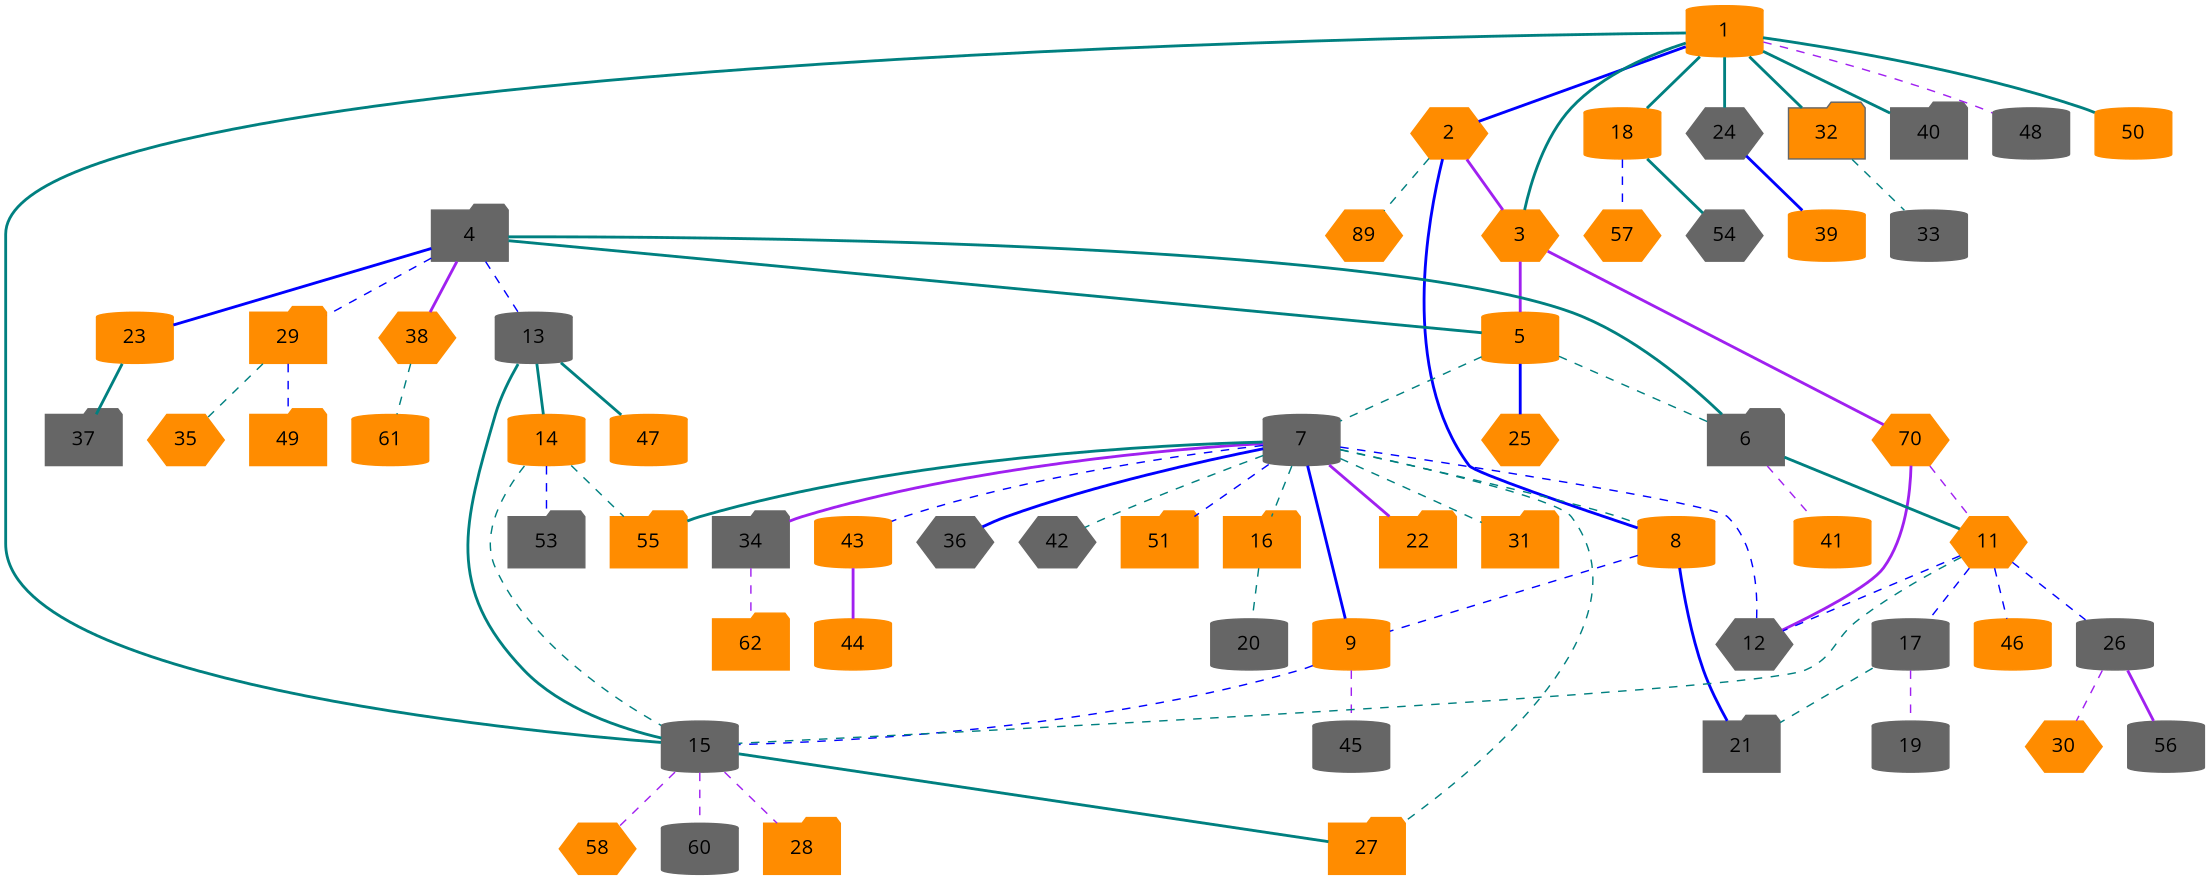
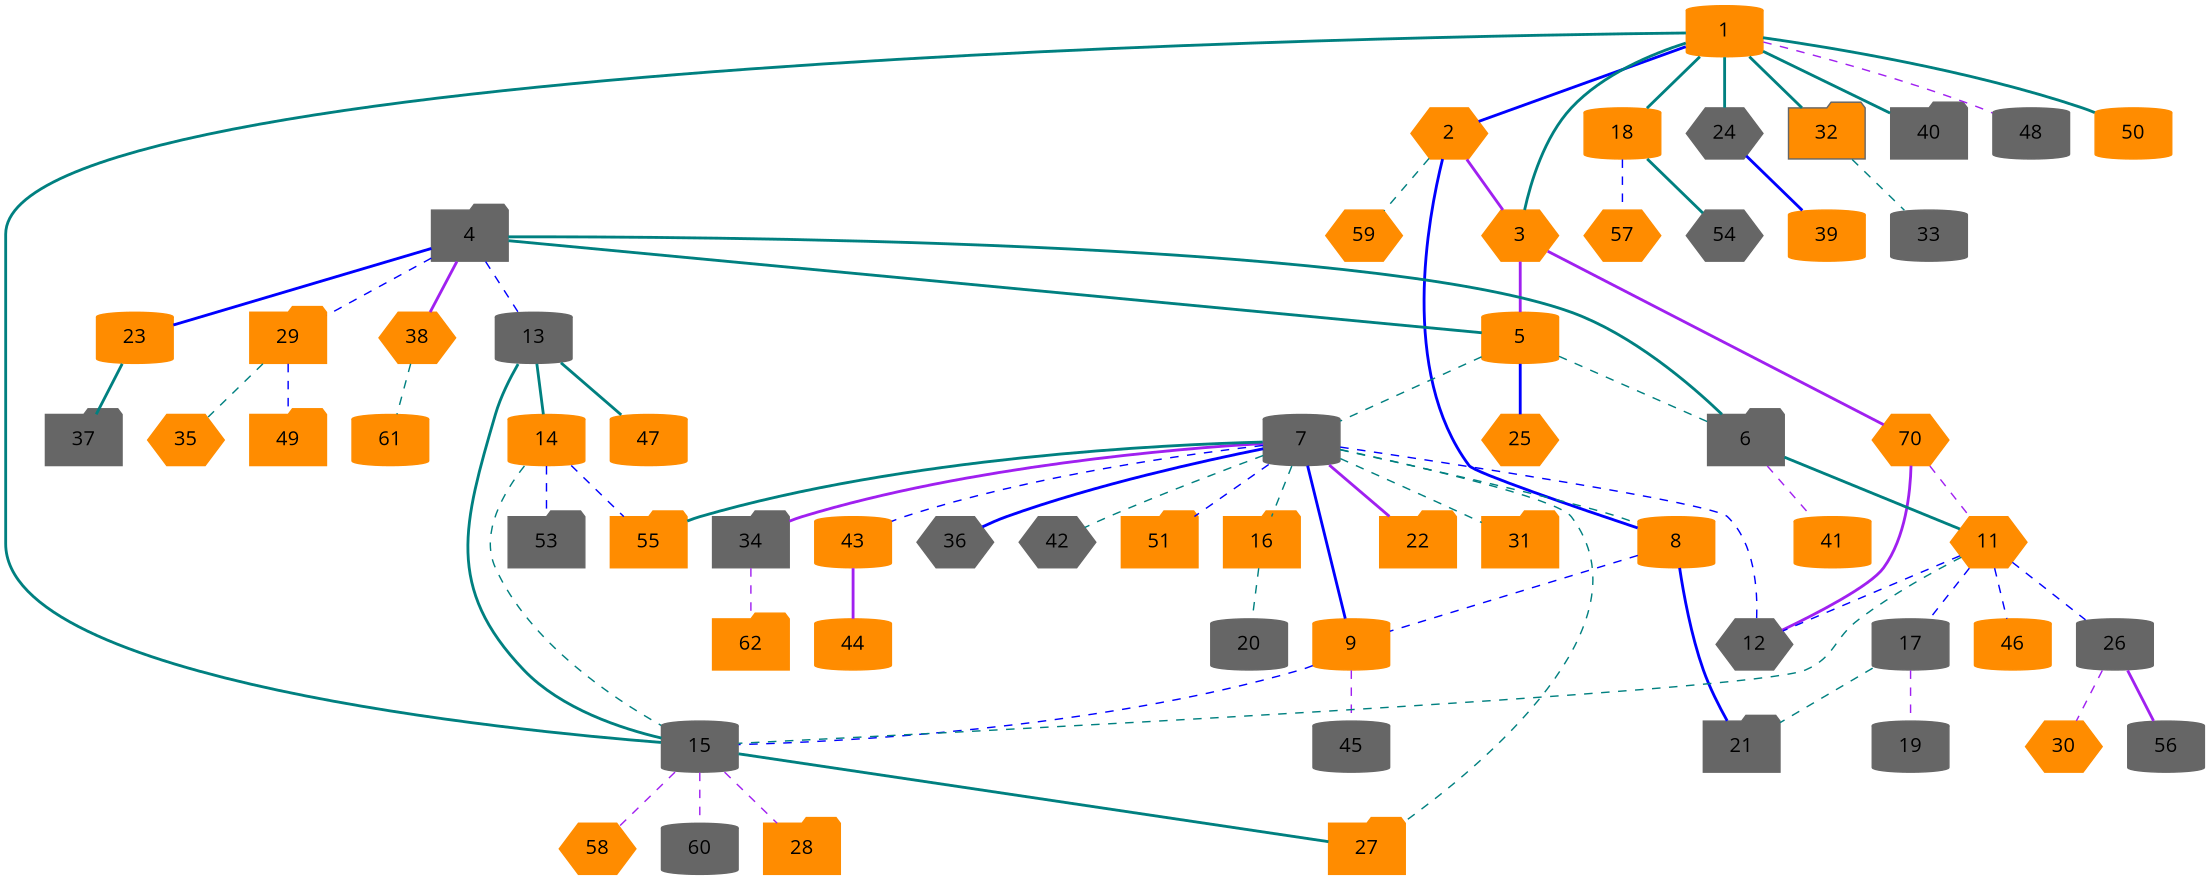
(1364, 236) -> (1364, 236)
(598, 491) -> (598, 491)
